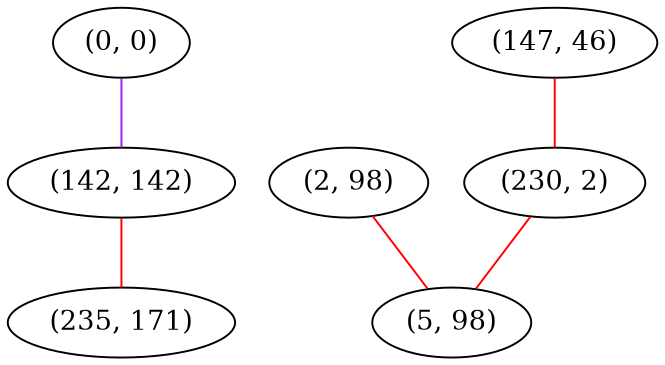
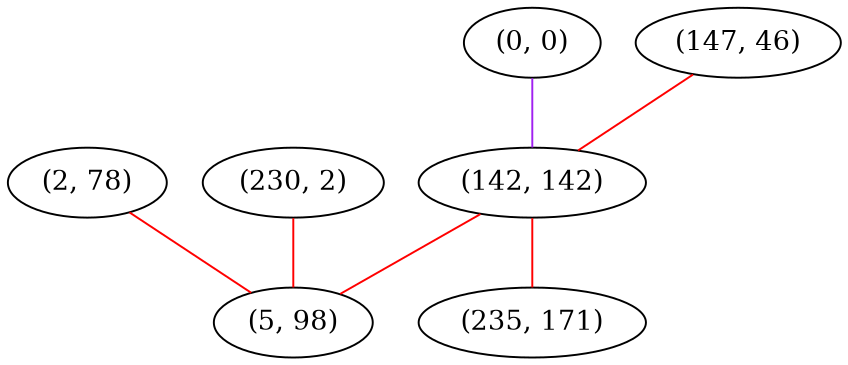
(555, 113) -> (636, 112)
(349, 183) -> (87, 183)
none -> (410, 254)
